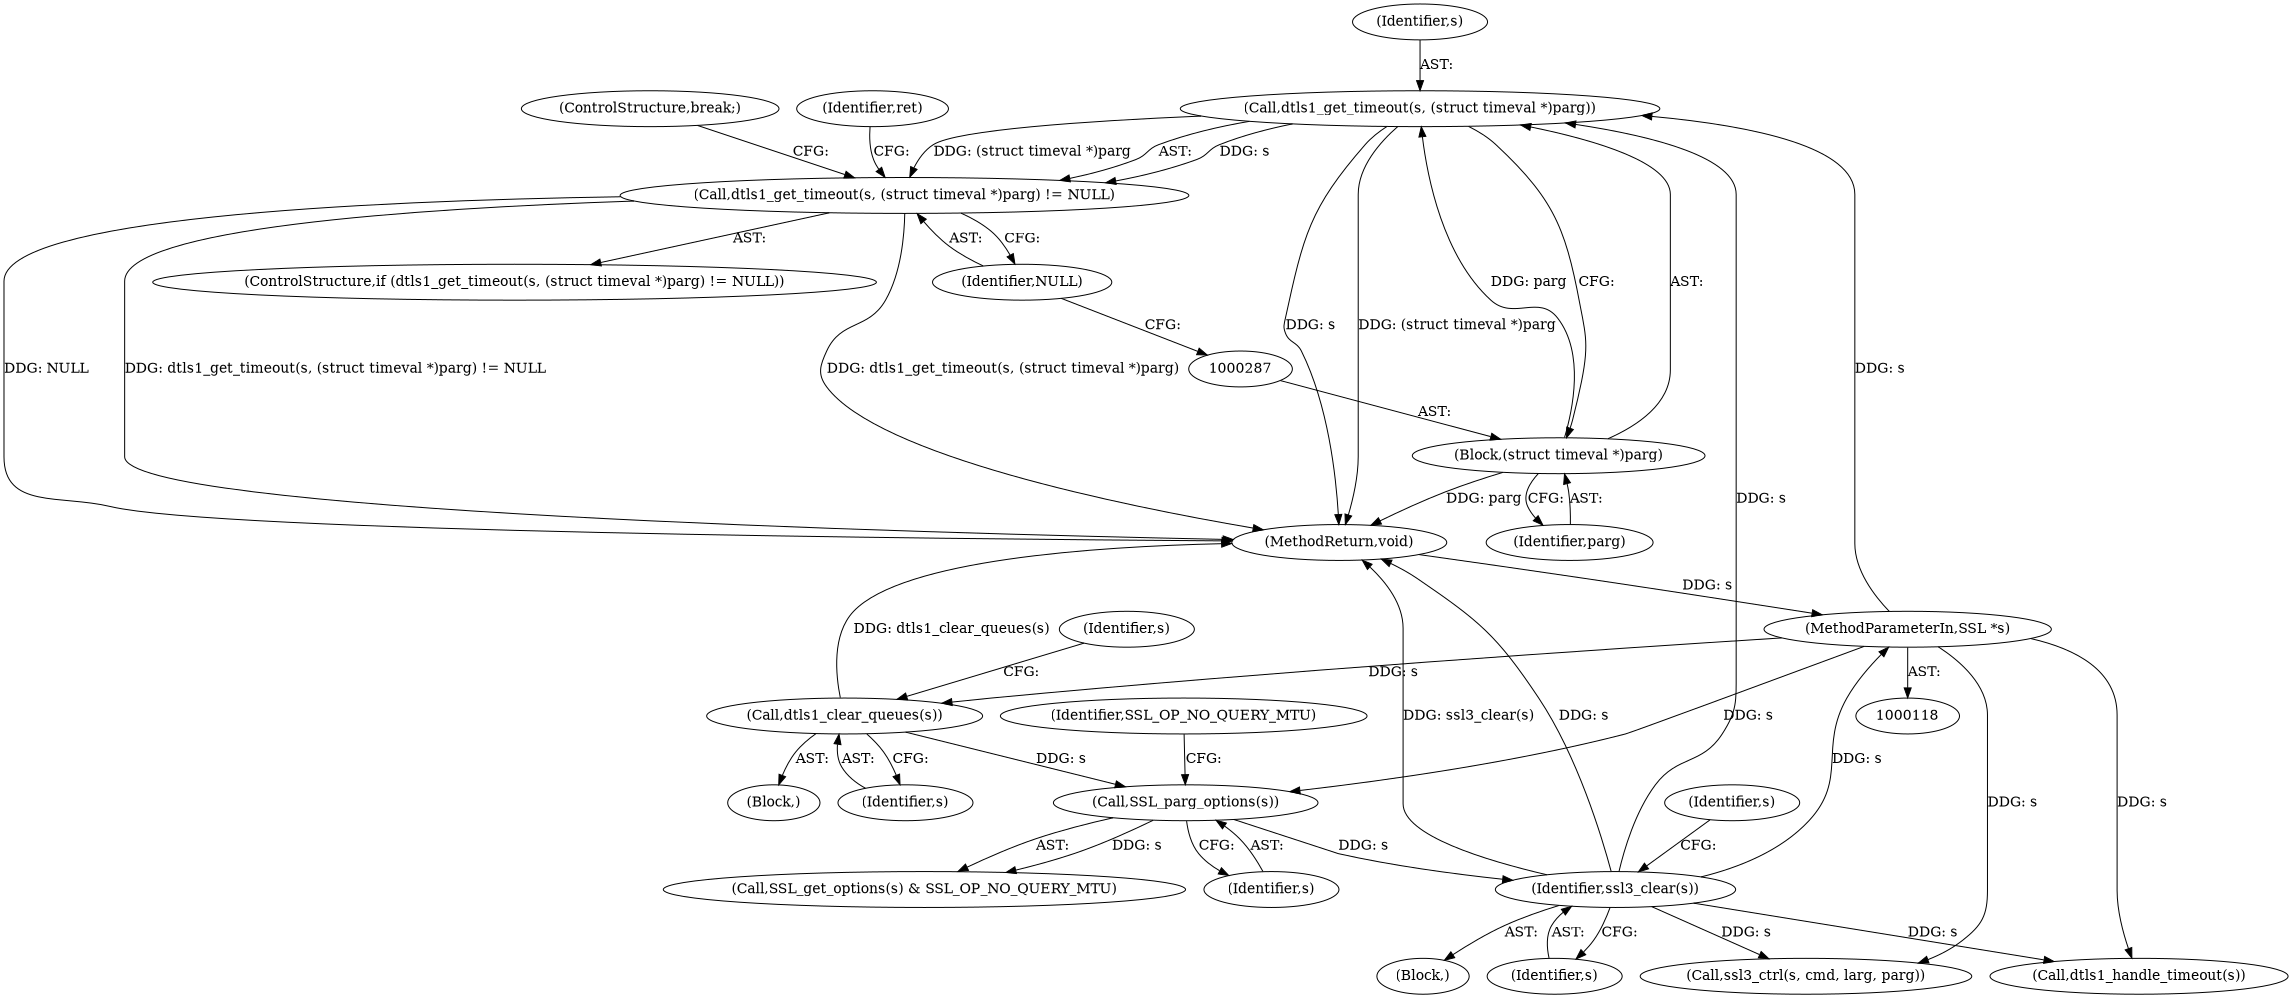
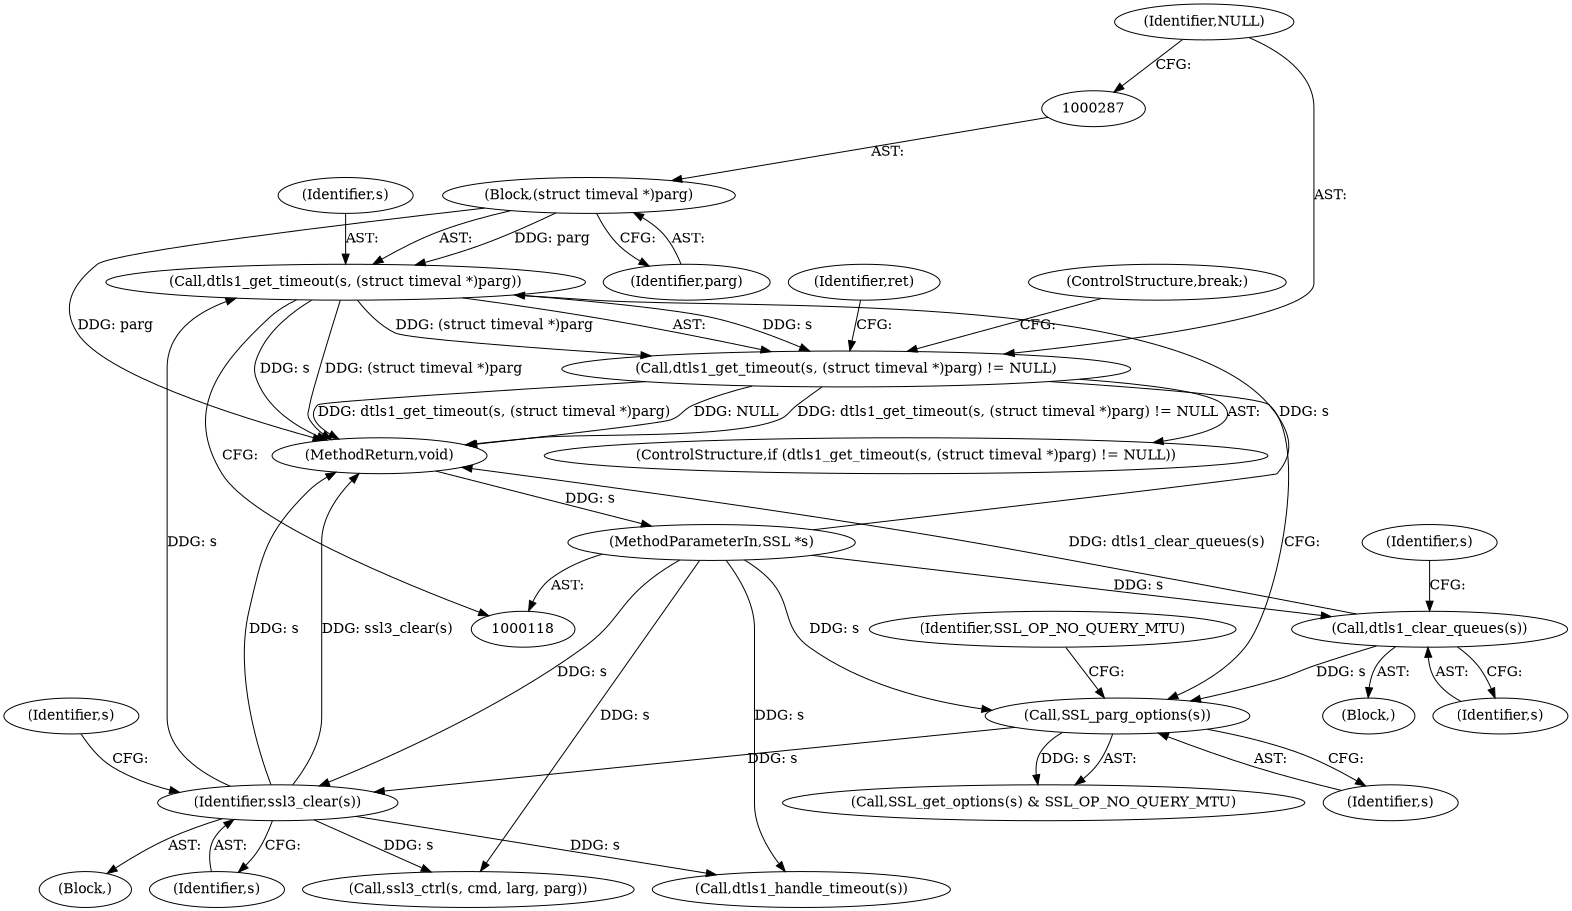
(989, 230) -> (1288, 473)
(1570, 259) -> (251, 502)
(1826, 794) -> (517, 691)
